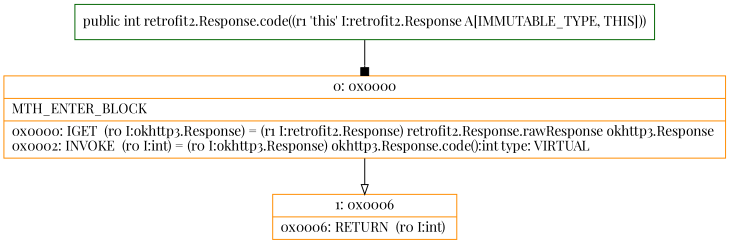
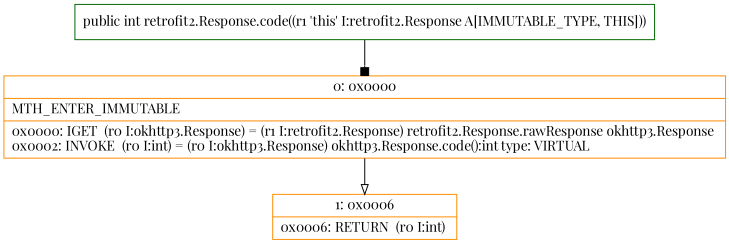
(80, 109) -> (96, 109)
